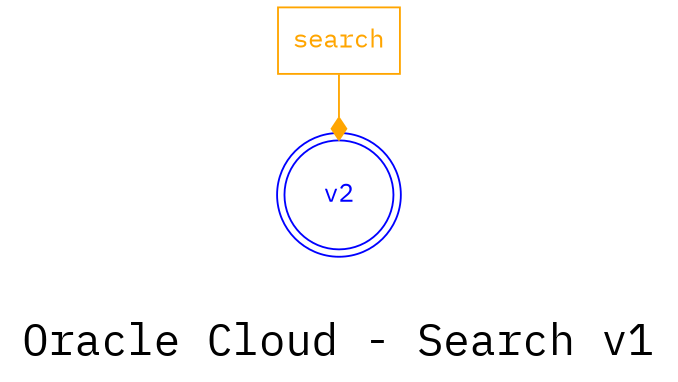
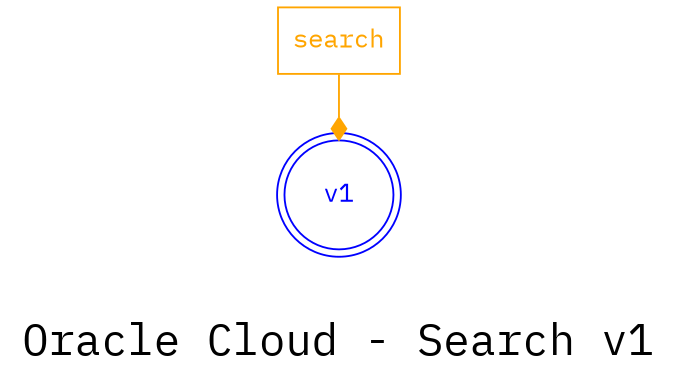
(339, 195) -> (339, 195)
